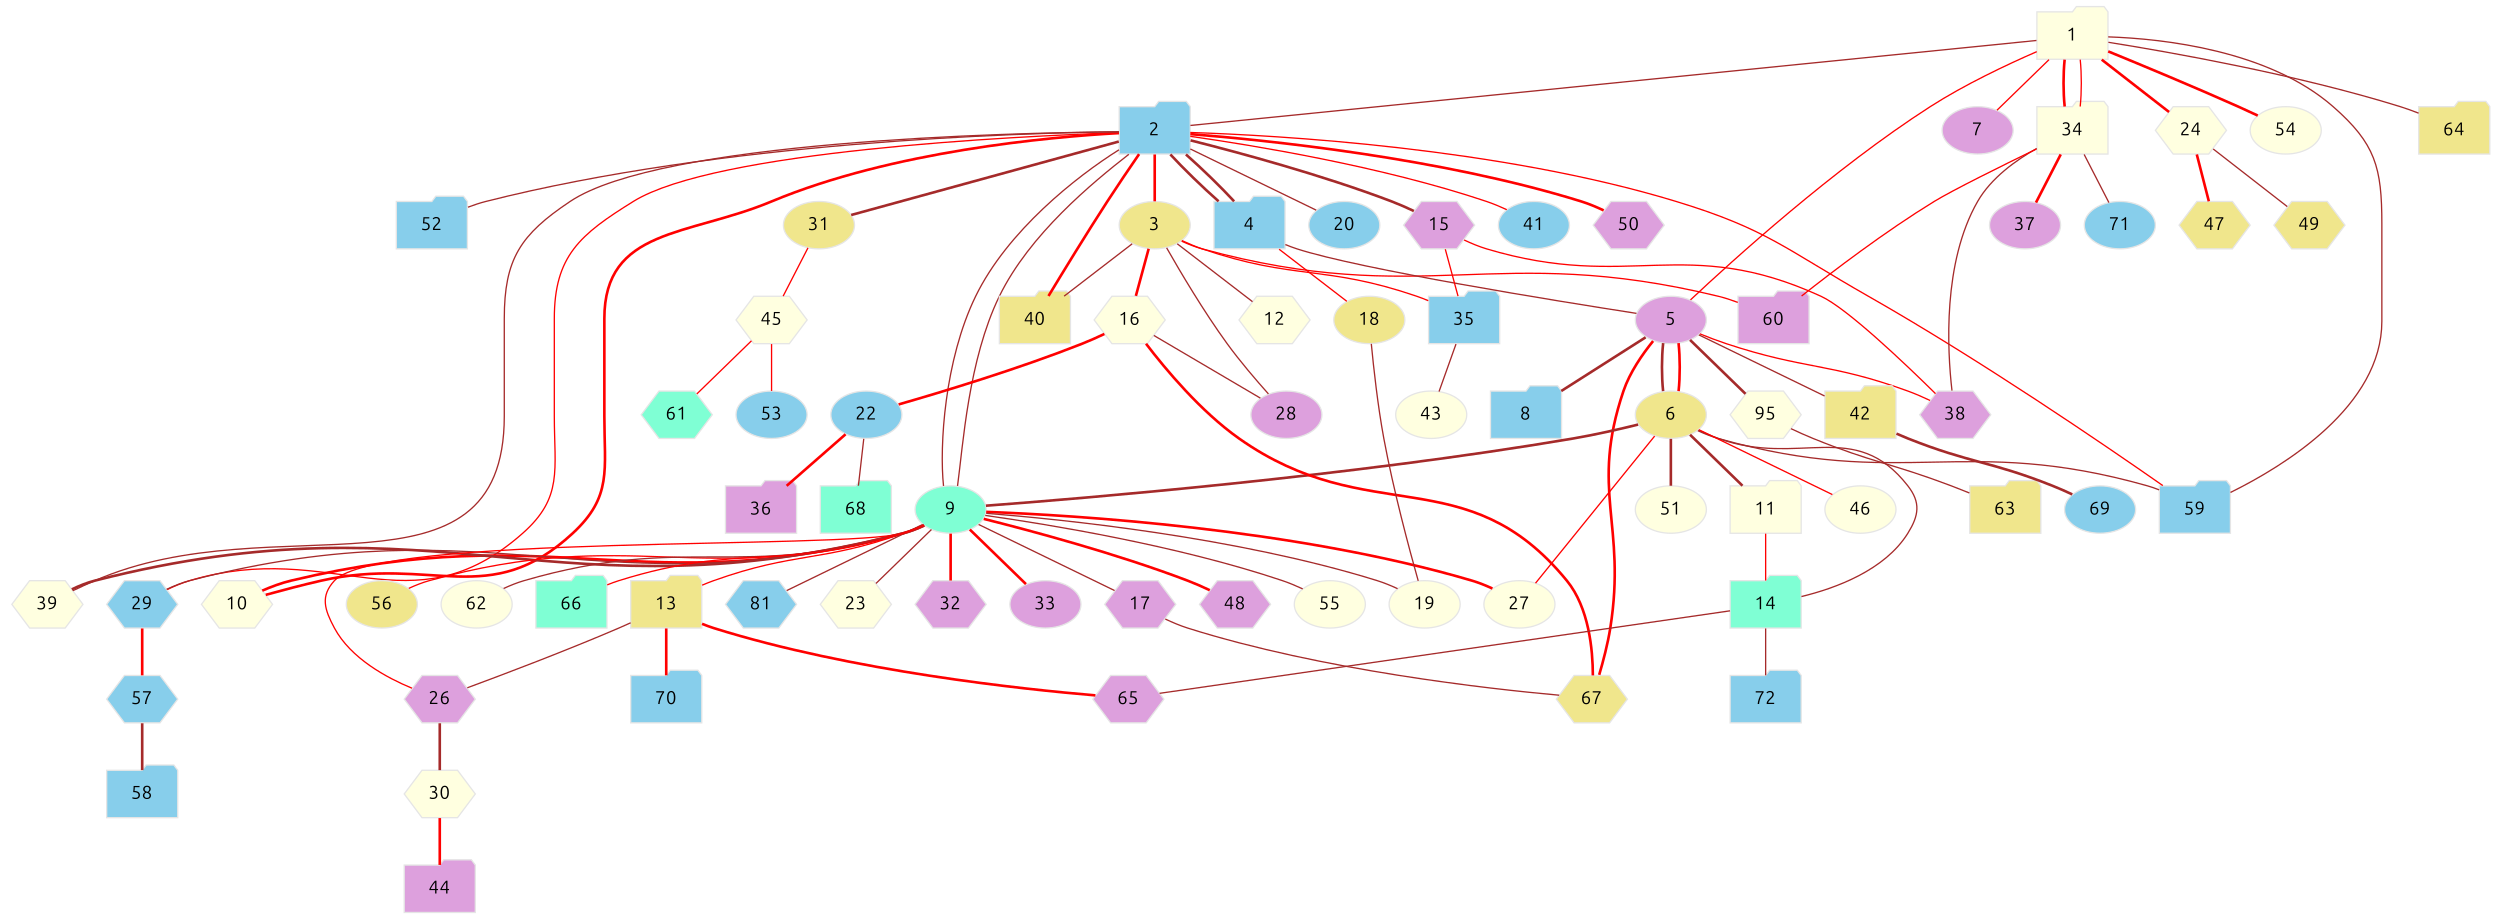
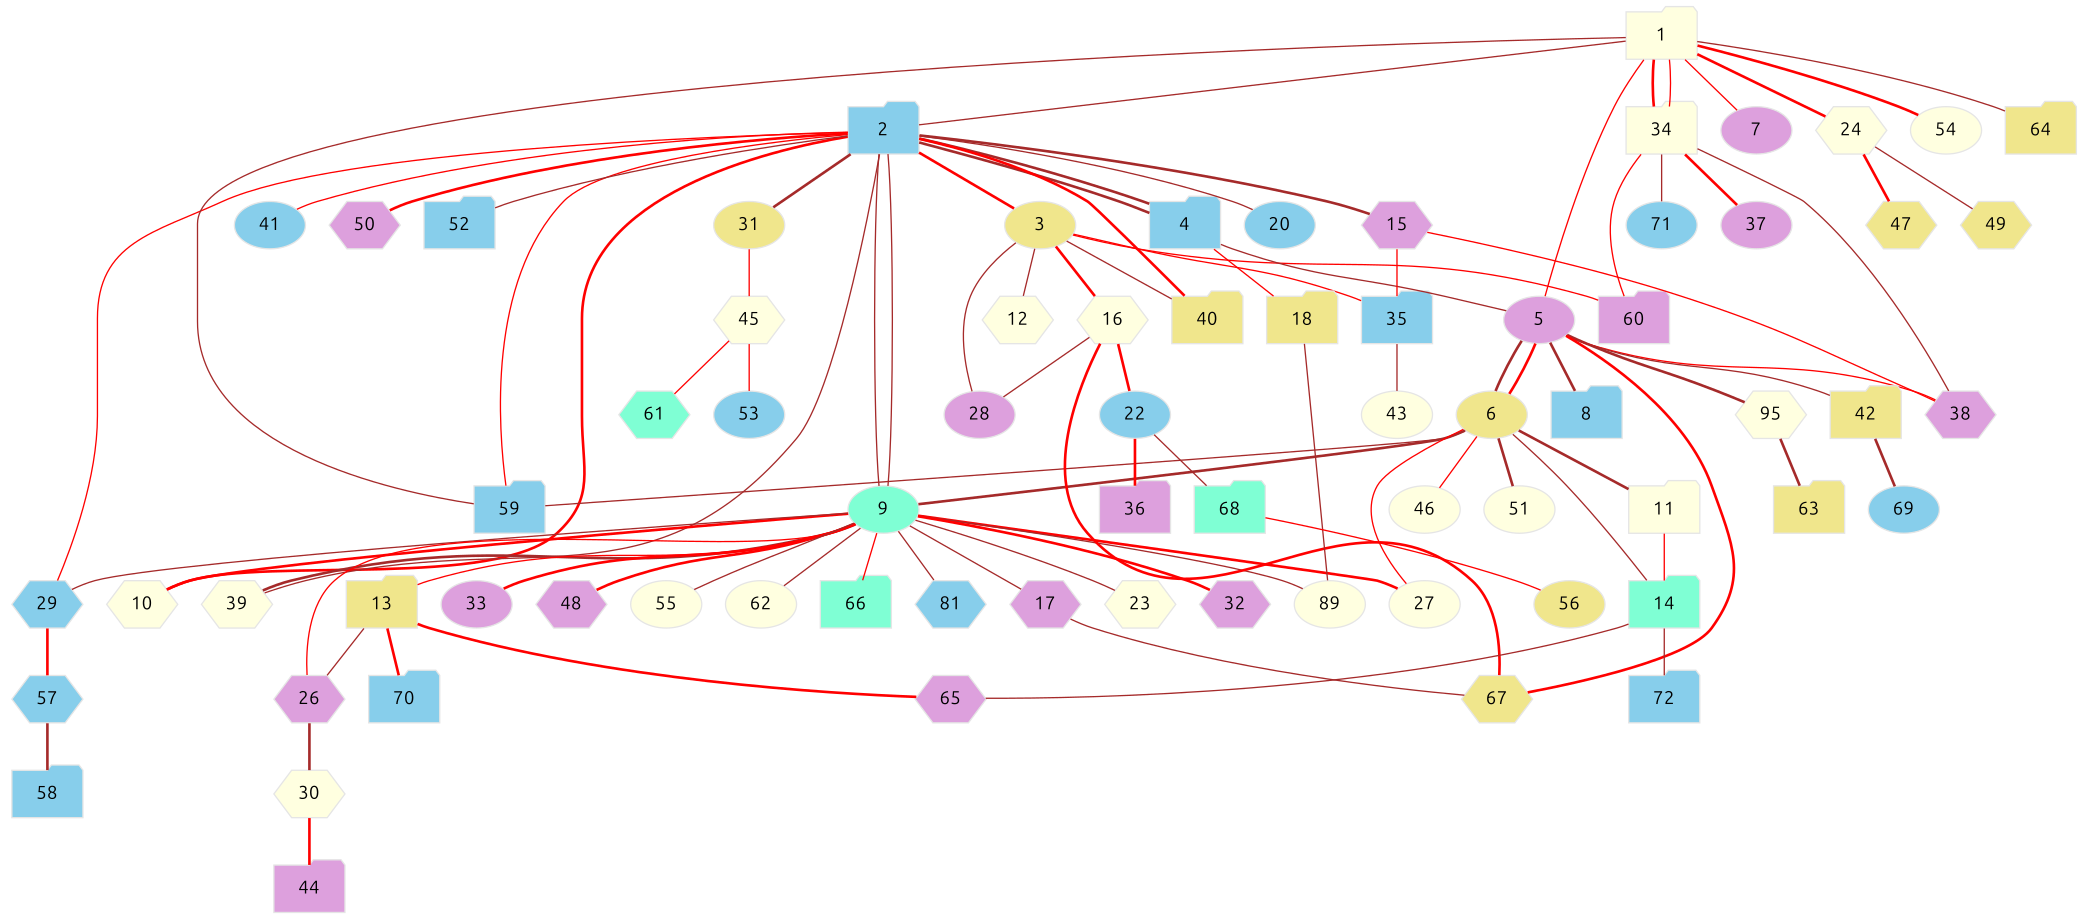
(1369, 320) -> (1302, 320)
(1907, 470) -> (1790, 462)
(666, 557) -> (1349, 536)
(1425, 604) -> (1330, 604)
